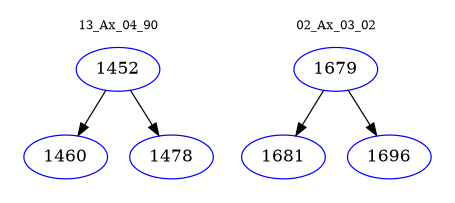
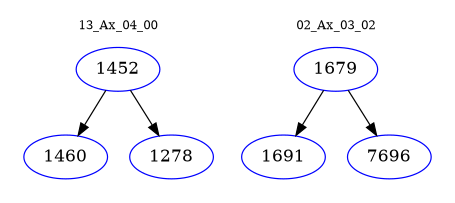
(119, 26) -> (119, 26)
(172, 157) -> (172, 157)
(283, 157) -> (283, 157)
(389, 157) -> (389, 157)
